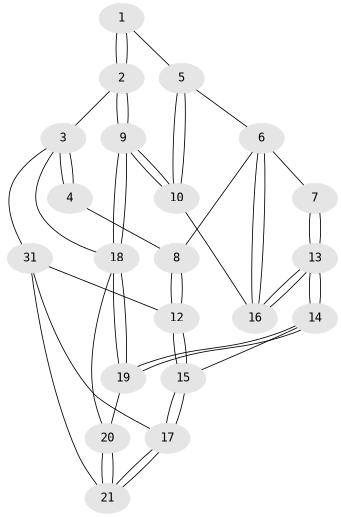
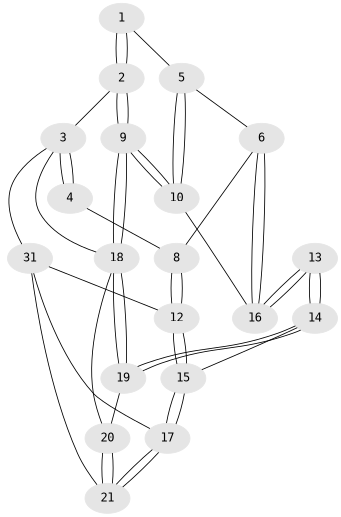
(315, 198) -> none
